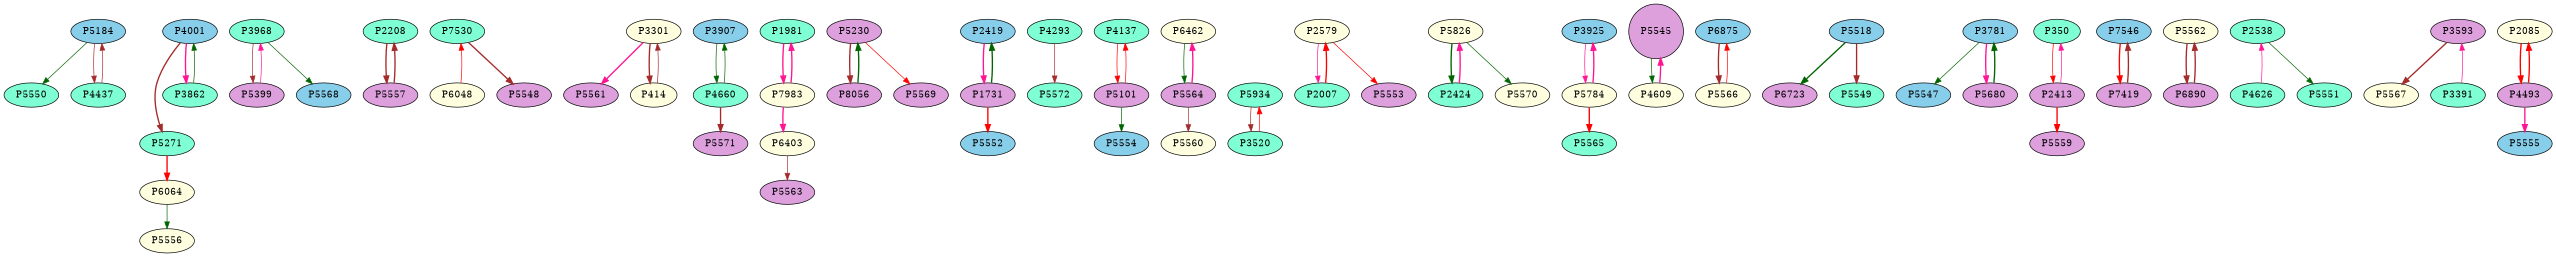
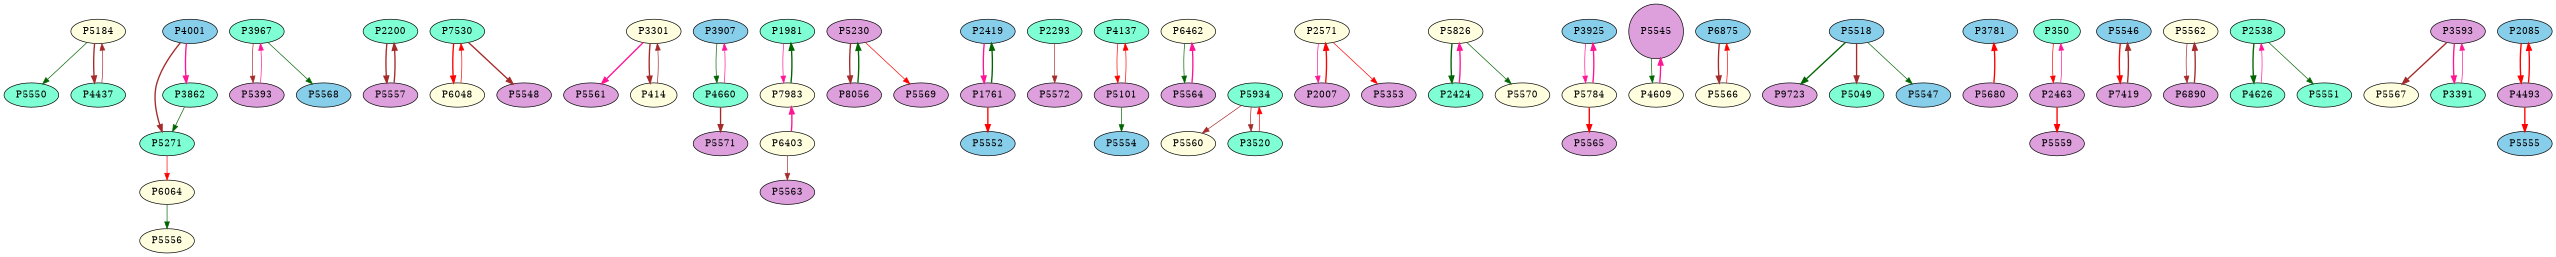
(98, 31) -> (98, 31)
(257, 31) -> (257, 31)
(390, 31) -> (390, 31)
(1055, 31) -> (1055, 31)
(1322, 31) -> (1322, 31)
(2124, 31) -> (2124, 31)
(2525, 31) -> (2525, 31)
(94, 60) -> (94, 60)
none -> (453, 60)
(783, 60) -> (783, 60)
(1986, 60) -> none
(2186, 60) -> (2186, 60)
none -> (2253, 60)
none -> (2453, 60)
(1959, 61) -> (1887, 61)
(195, 67) -> (180, 116)
(725, 67) -> (725, 67)
(792, 67) -> (792, 67)
(1995, 67) -> (1995, 67)
(257, 95) -> (257, 95)
(988, 95) -> (988, 95)
(1055, 95) -> (1055, 95)
(1322, 95) -> (1322, 95)
(1389, 95) -> (1389, 95)
(1790, 95) -> (1790, 95)
(1857, 95) -> (1857, 95)
(2057, 95) -> (2057, 95)
(783, 116) -> (792, 123)
(1188, 116) -> (1225, 117)
(2525, 116) -> (2525, 116)
(1589, 144) -> (1589, 144)
(167, 165) -> (167, 165)
